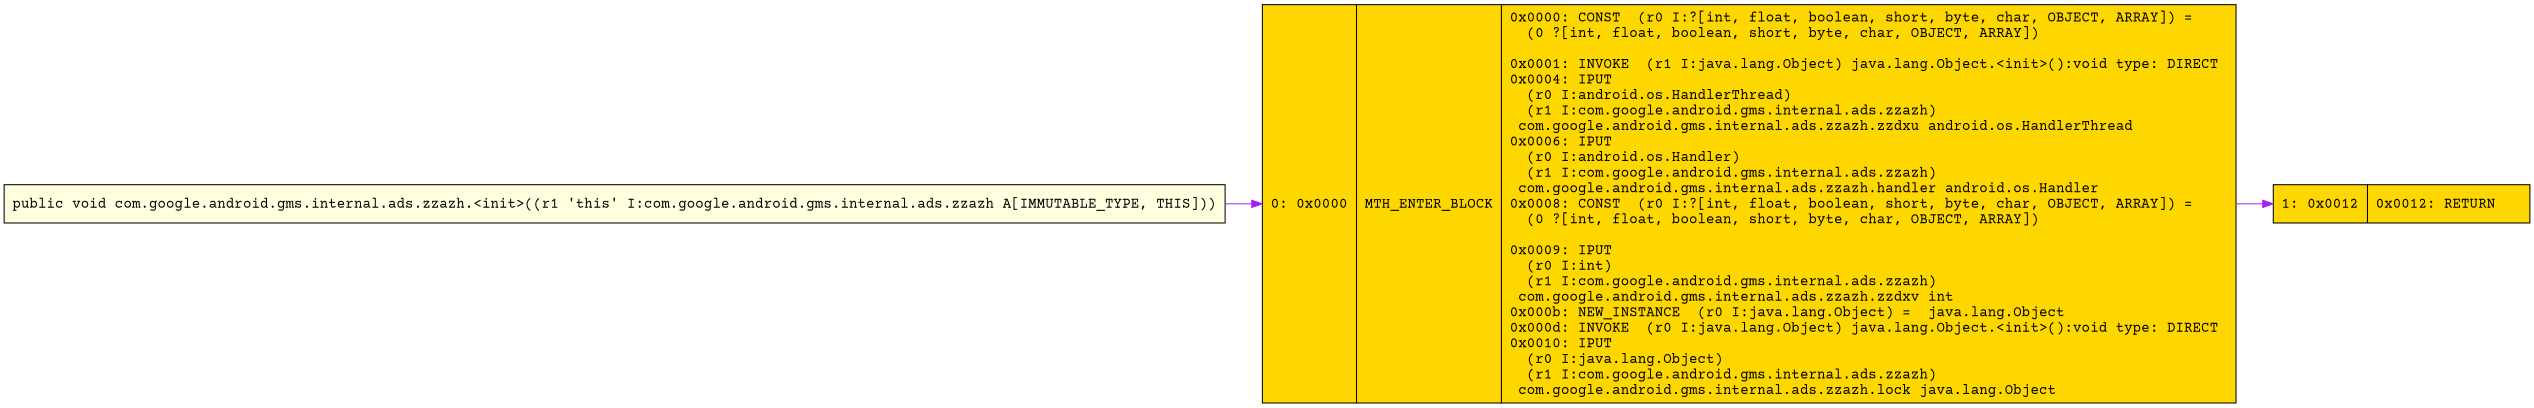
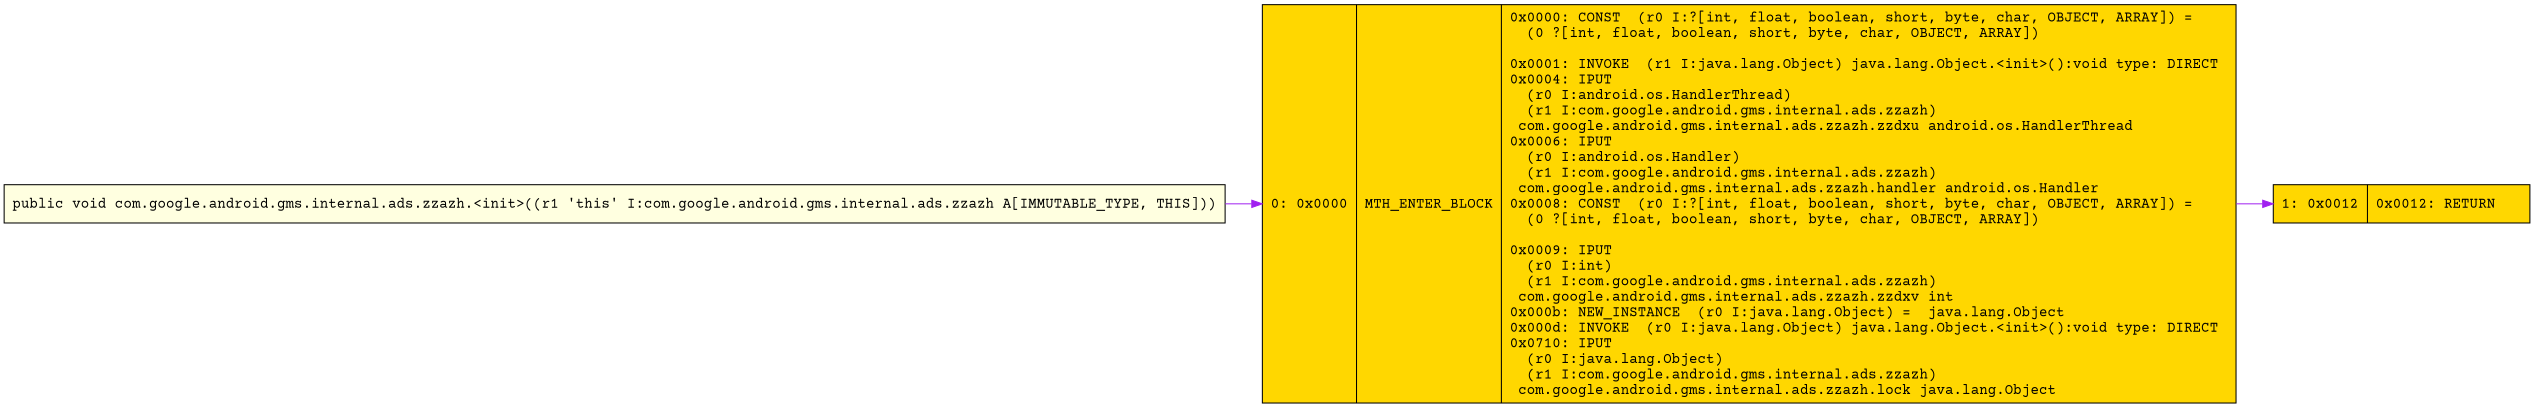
(1570, 343) -> (1570, 343)
